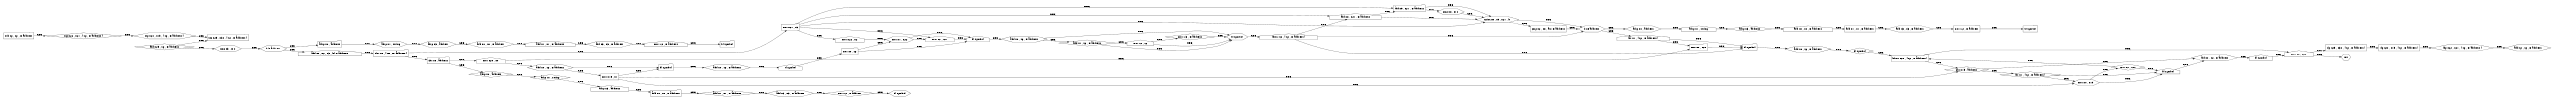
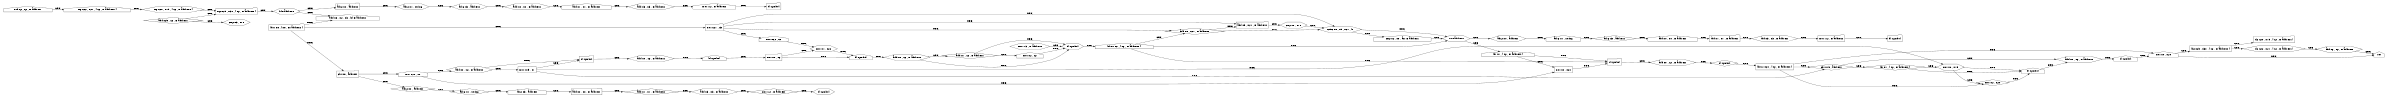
(1458, 6) -> none
(1355, 17) -> (1195, 31)
(1324, 24) -> (1159, 37)
(1548, 29) -> (1402, 39)
(19, 36) -> (28, 9)
(84, 36) -> (97, 9)
(1190, 37) -> (1030, 46)
(940, 39) -> none
(1164, 40) -> none
(2425, 48) -> (2236, 49)
(250, 49) -> (265, 11)
(366, 53) -> (317, 23)
none -> (2363, 53)
(2346, 57) -> (2379, 55)
(2023, 62) -> (1879, 87)
